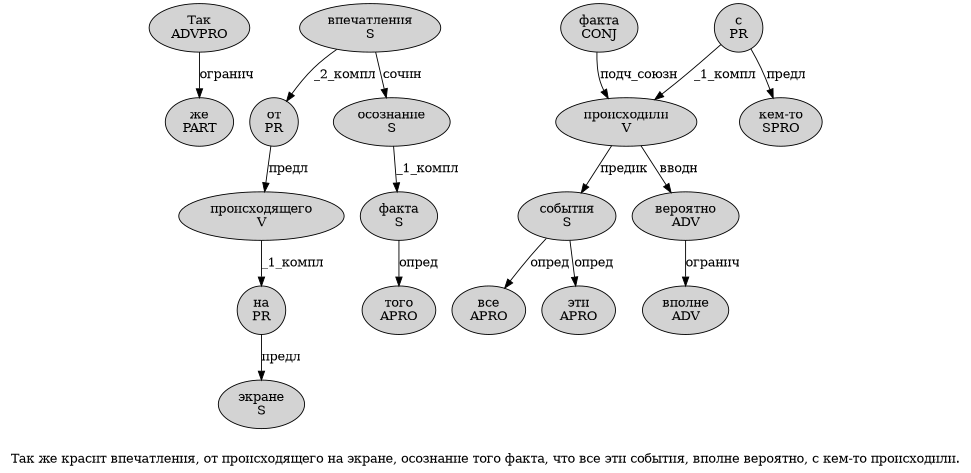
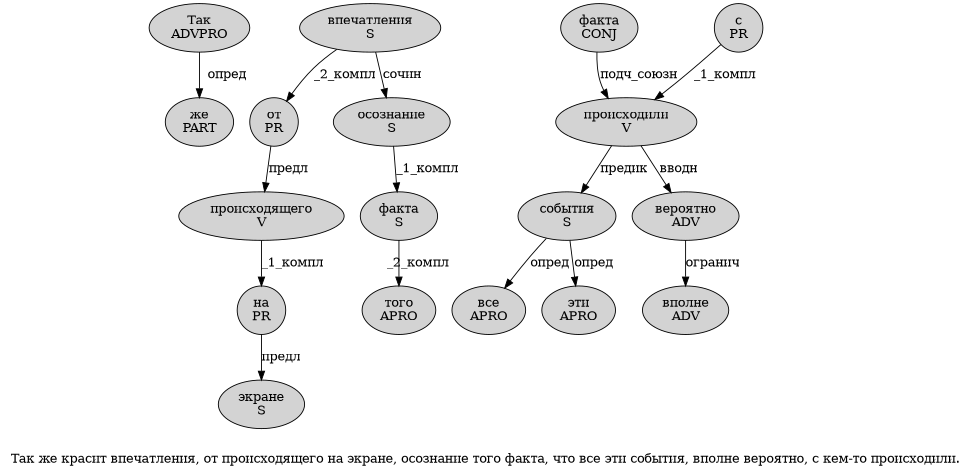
(227, 75) -> (227, 75)
(781, 122) -> none
(418, 263) -> (418, 263)
